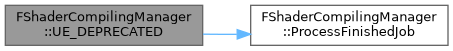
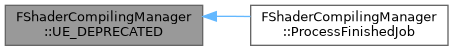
(220, 34) -> (234, 16)
